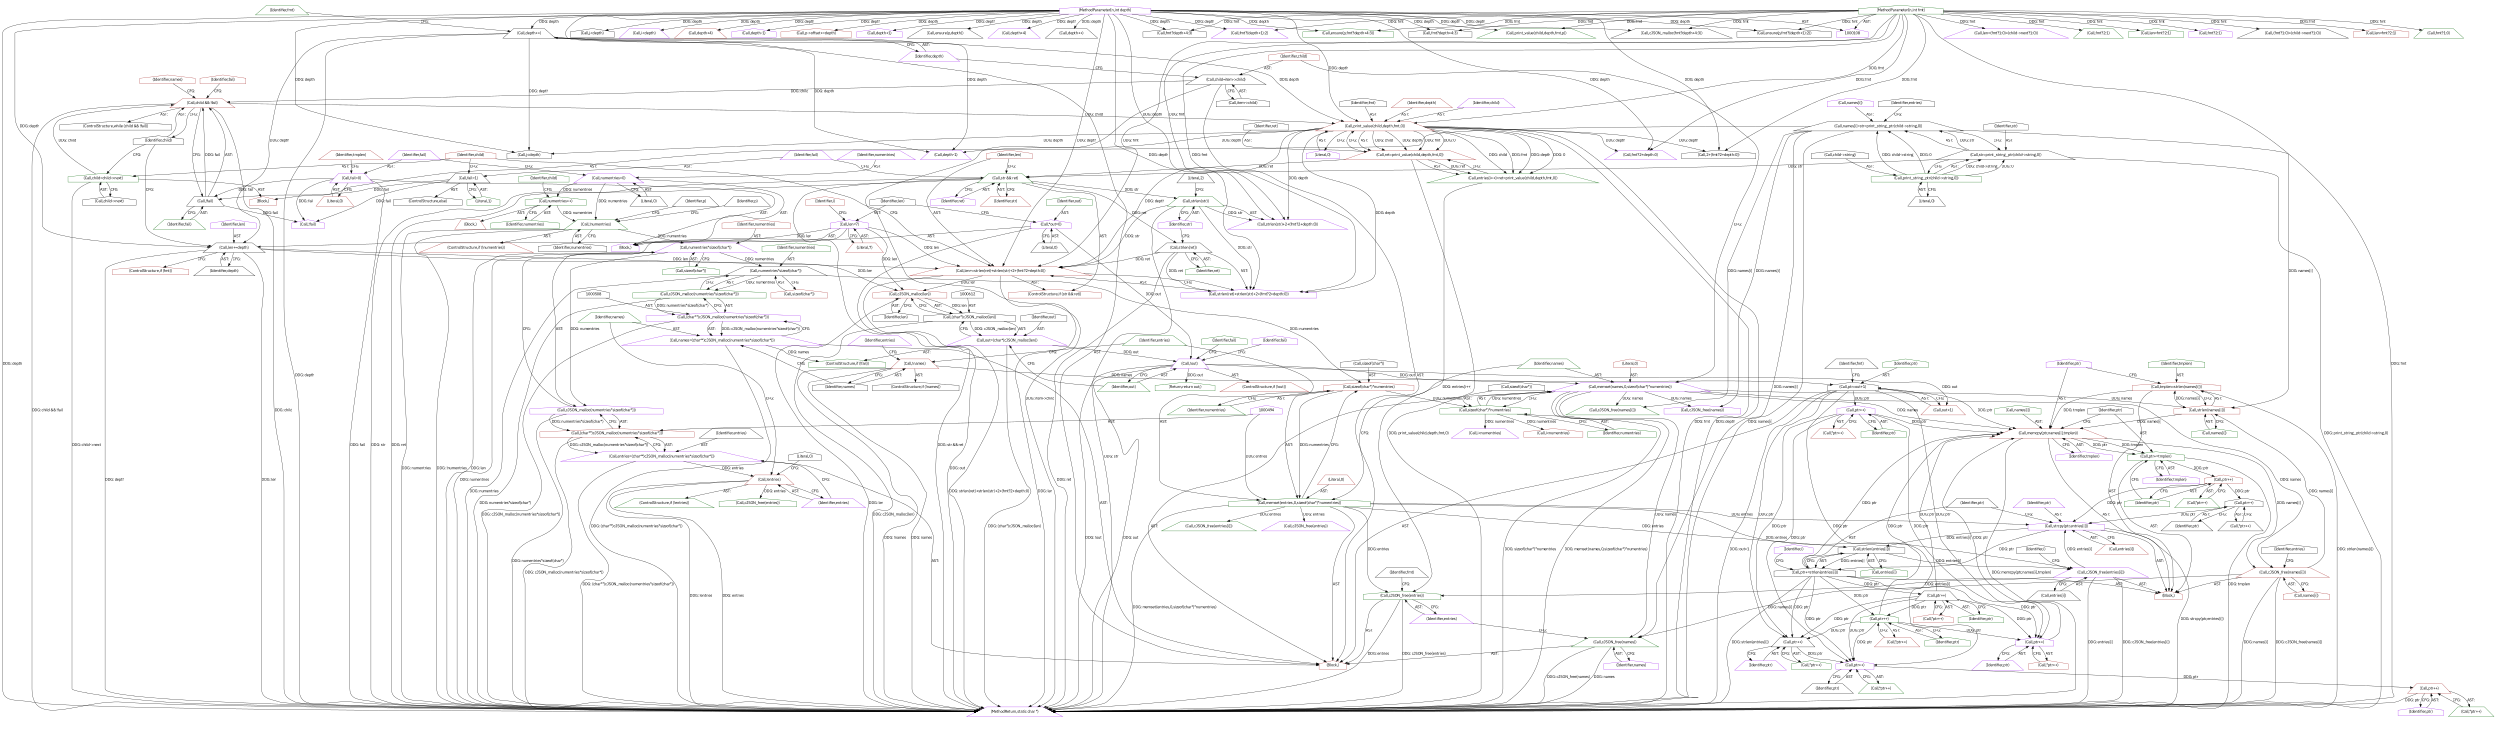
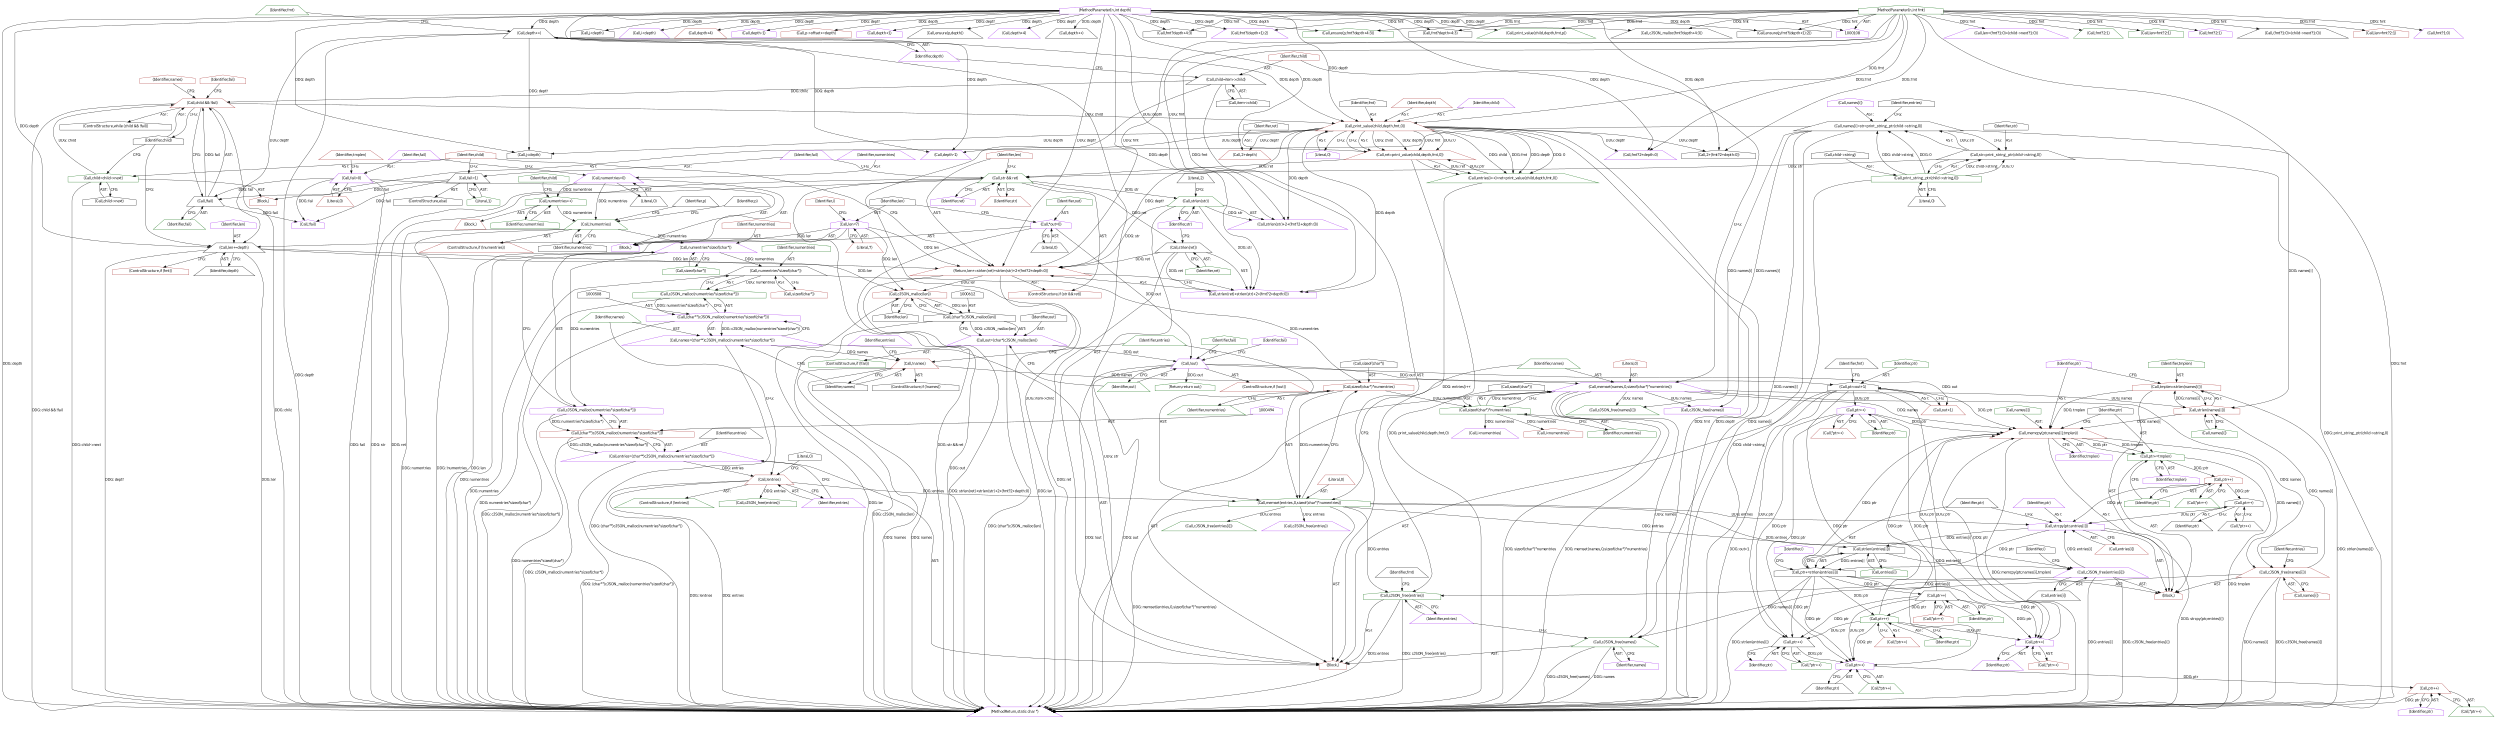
(2439, 33) -> (2439, 33)
none -> (1245, 155)
(1477, 167) -> (1477, 167)
(1001, 271) -> (1001, 271)
(790, 355) -> (834, 352)
(1246, 458) -> (1012, 496)
none -> (1707, 682)
